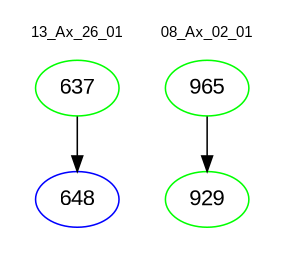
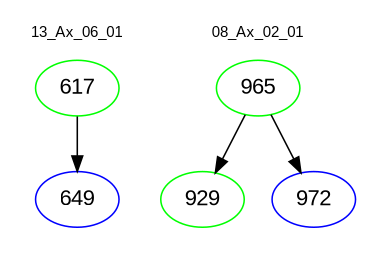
(77, 33) -> (77, 33)
(77, 88) -> (77, 88)
(77, 199) -> (77, 199)
none -> (314, 199)
